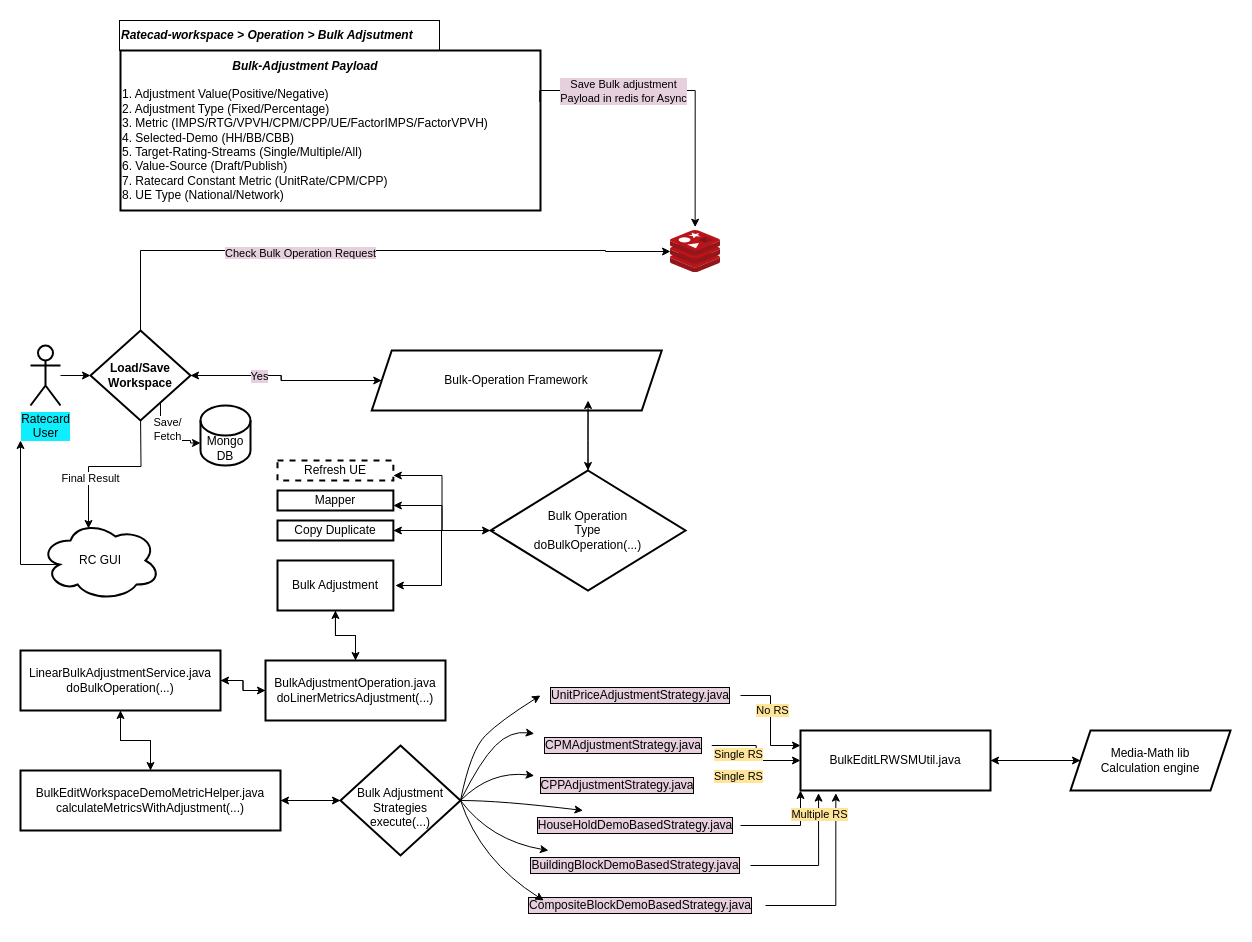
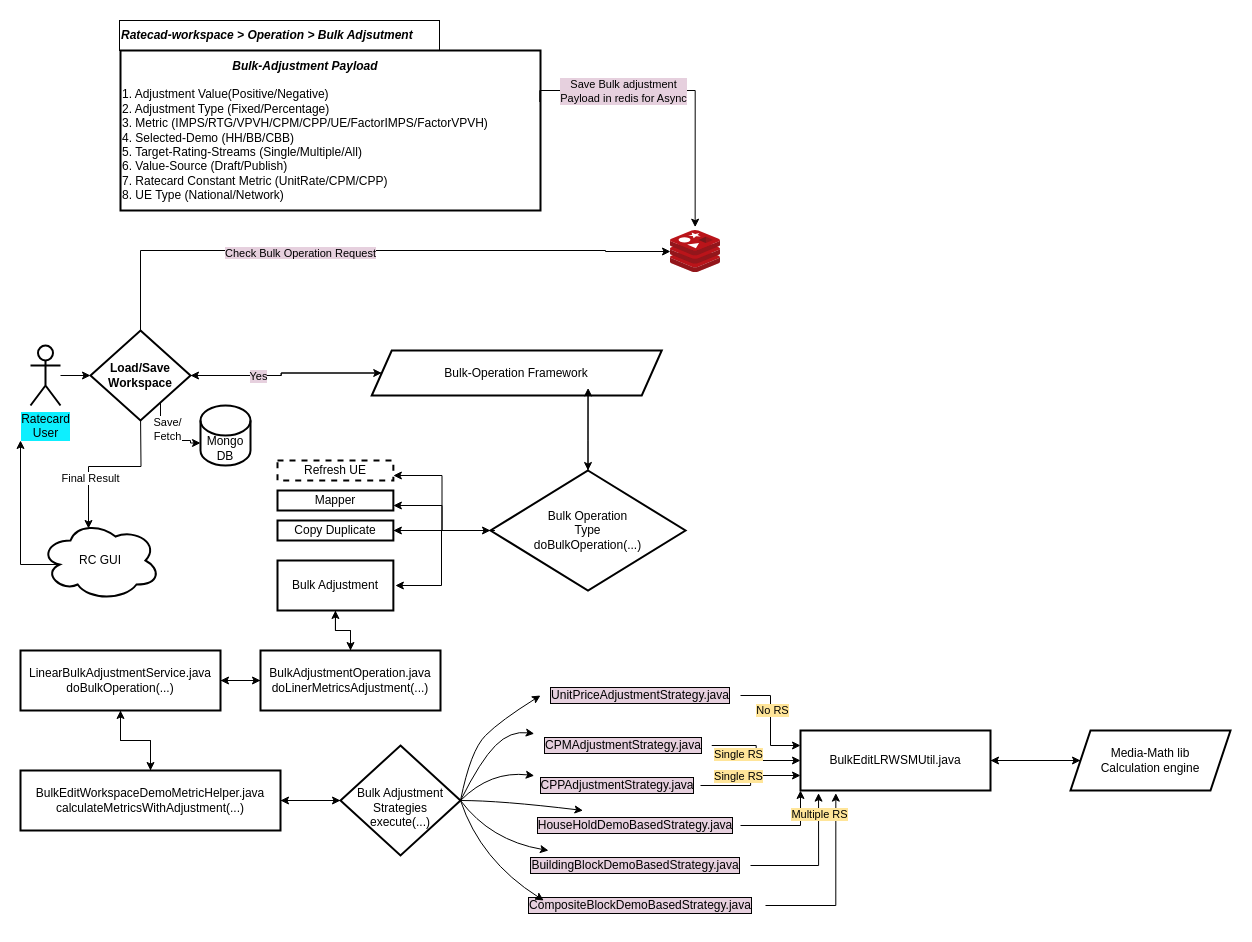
(517, 381) -> (517, 373)
(356, 691) -> (351, 681)
none -> (728, 786)
